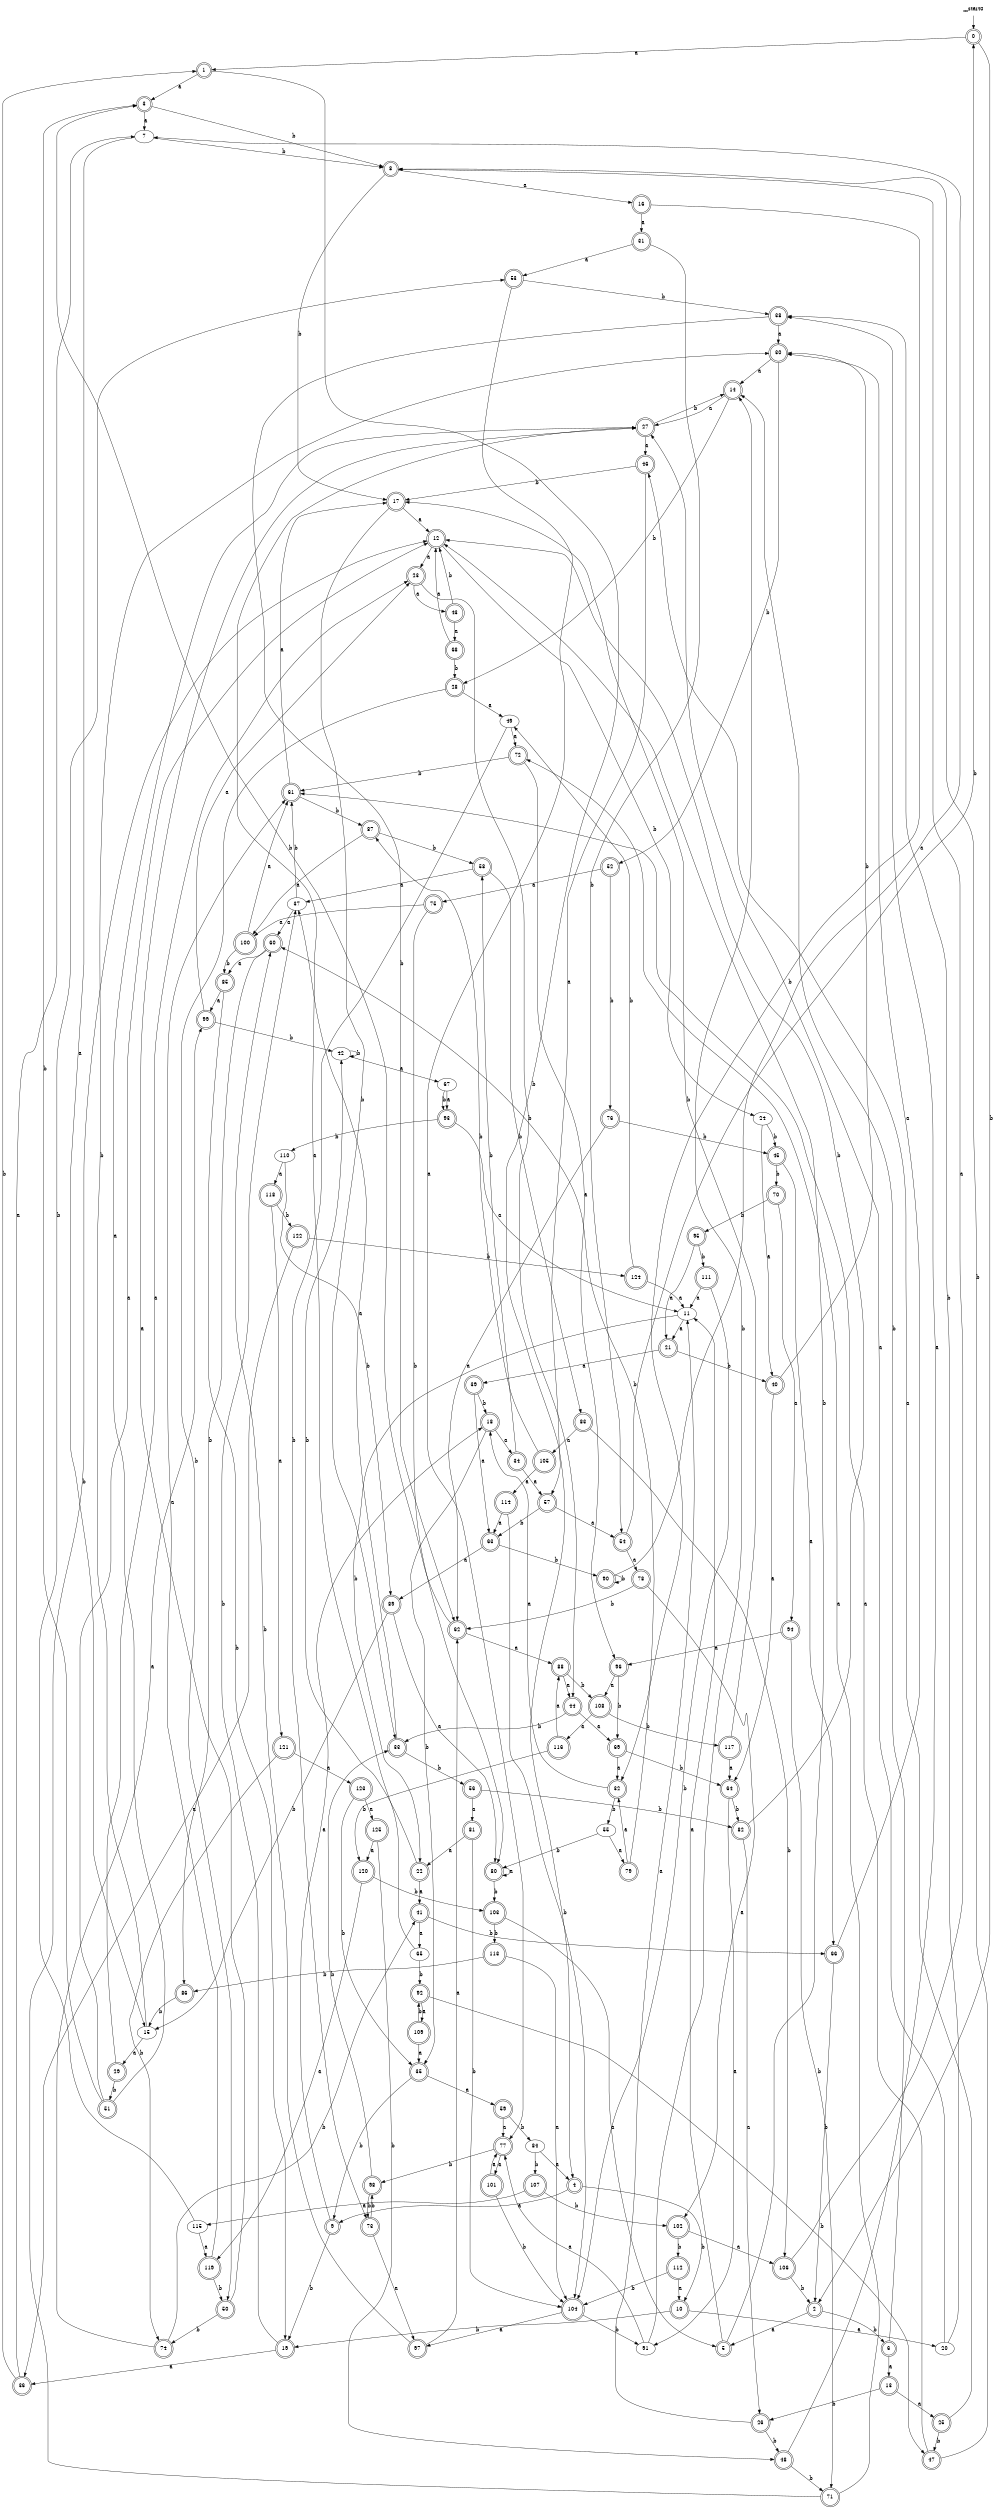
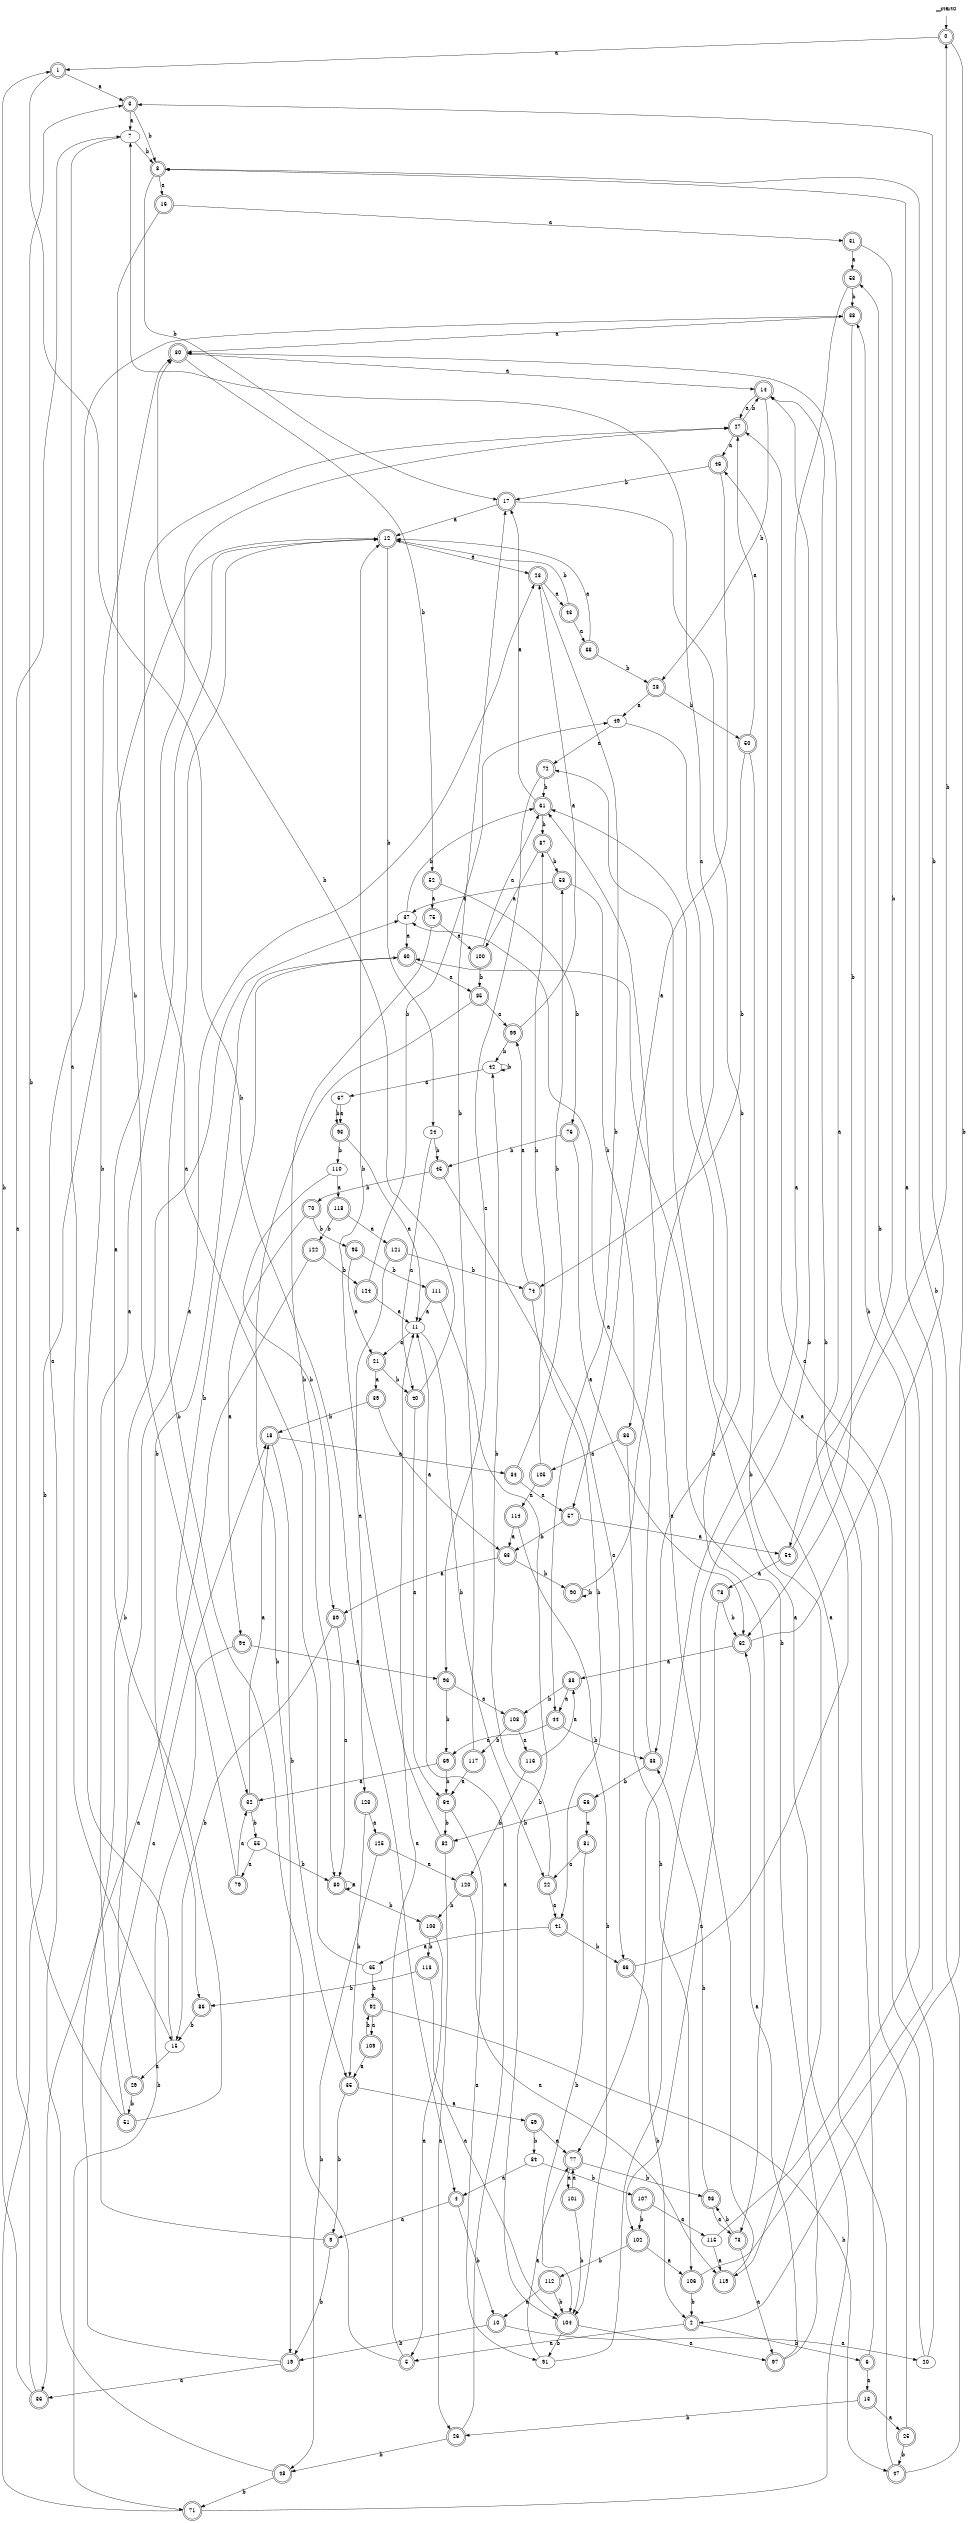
(369, 2206) -> (720, 2220)
(217, 2288) -> (760, 1533)
